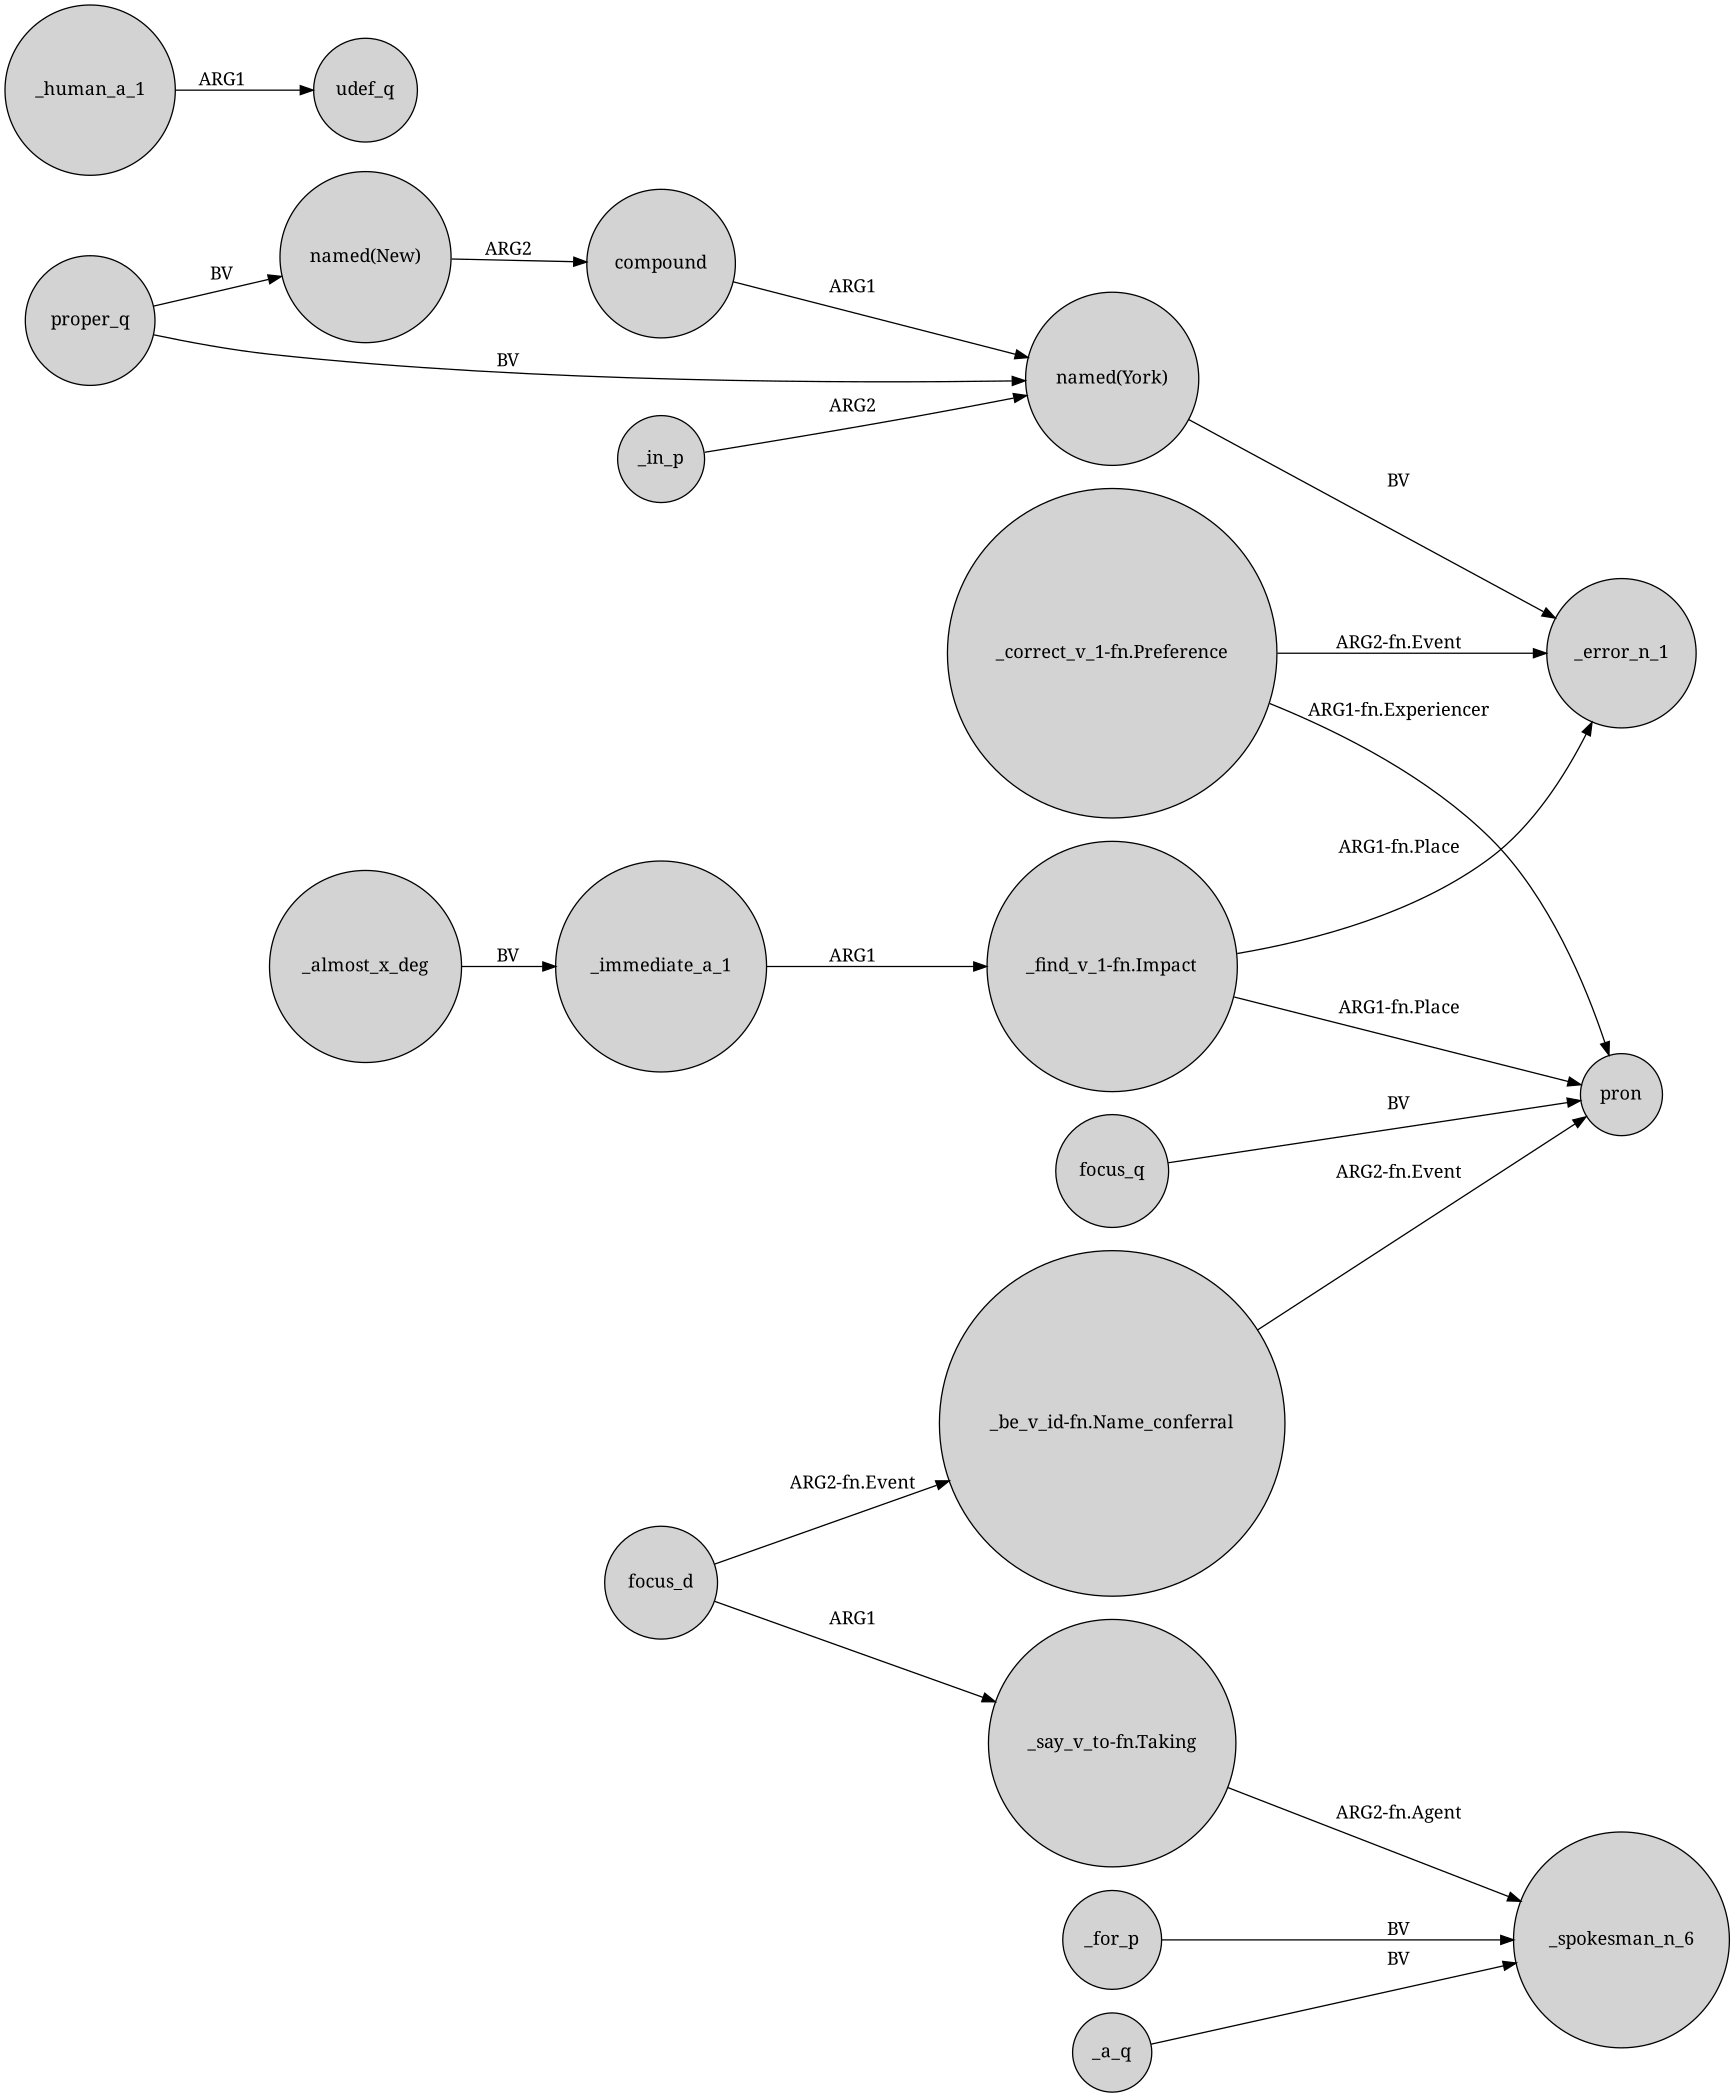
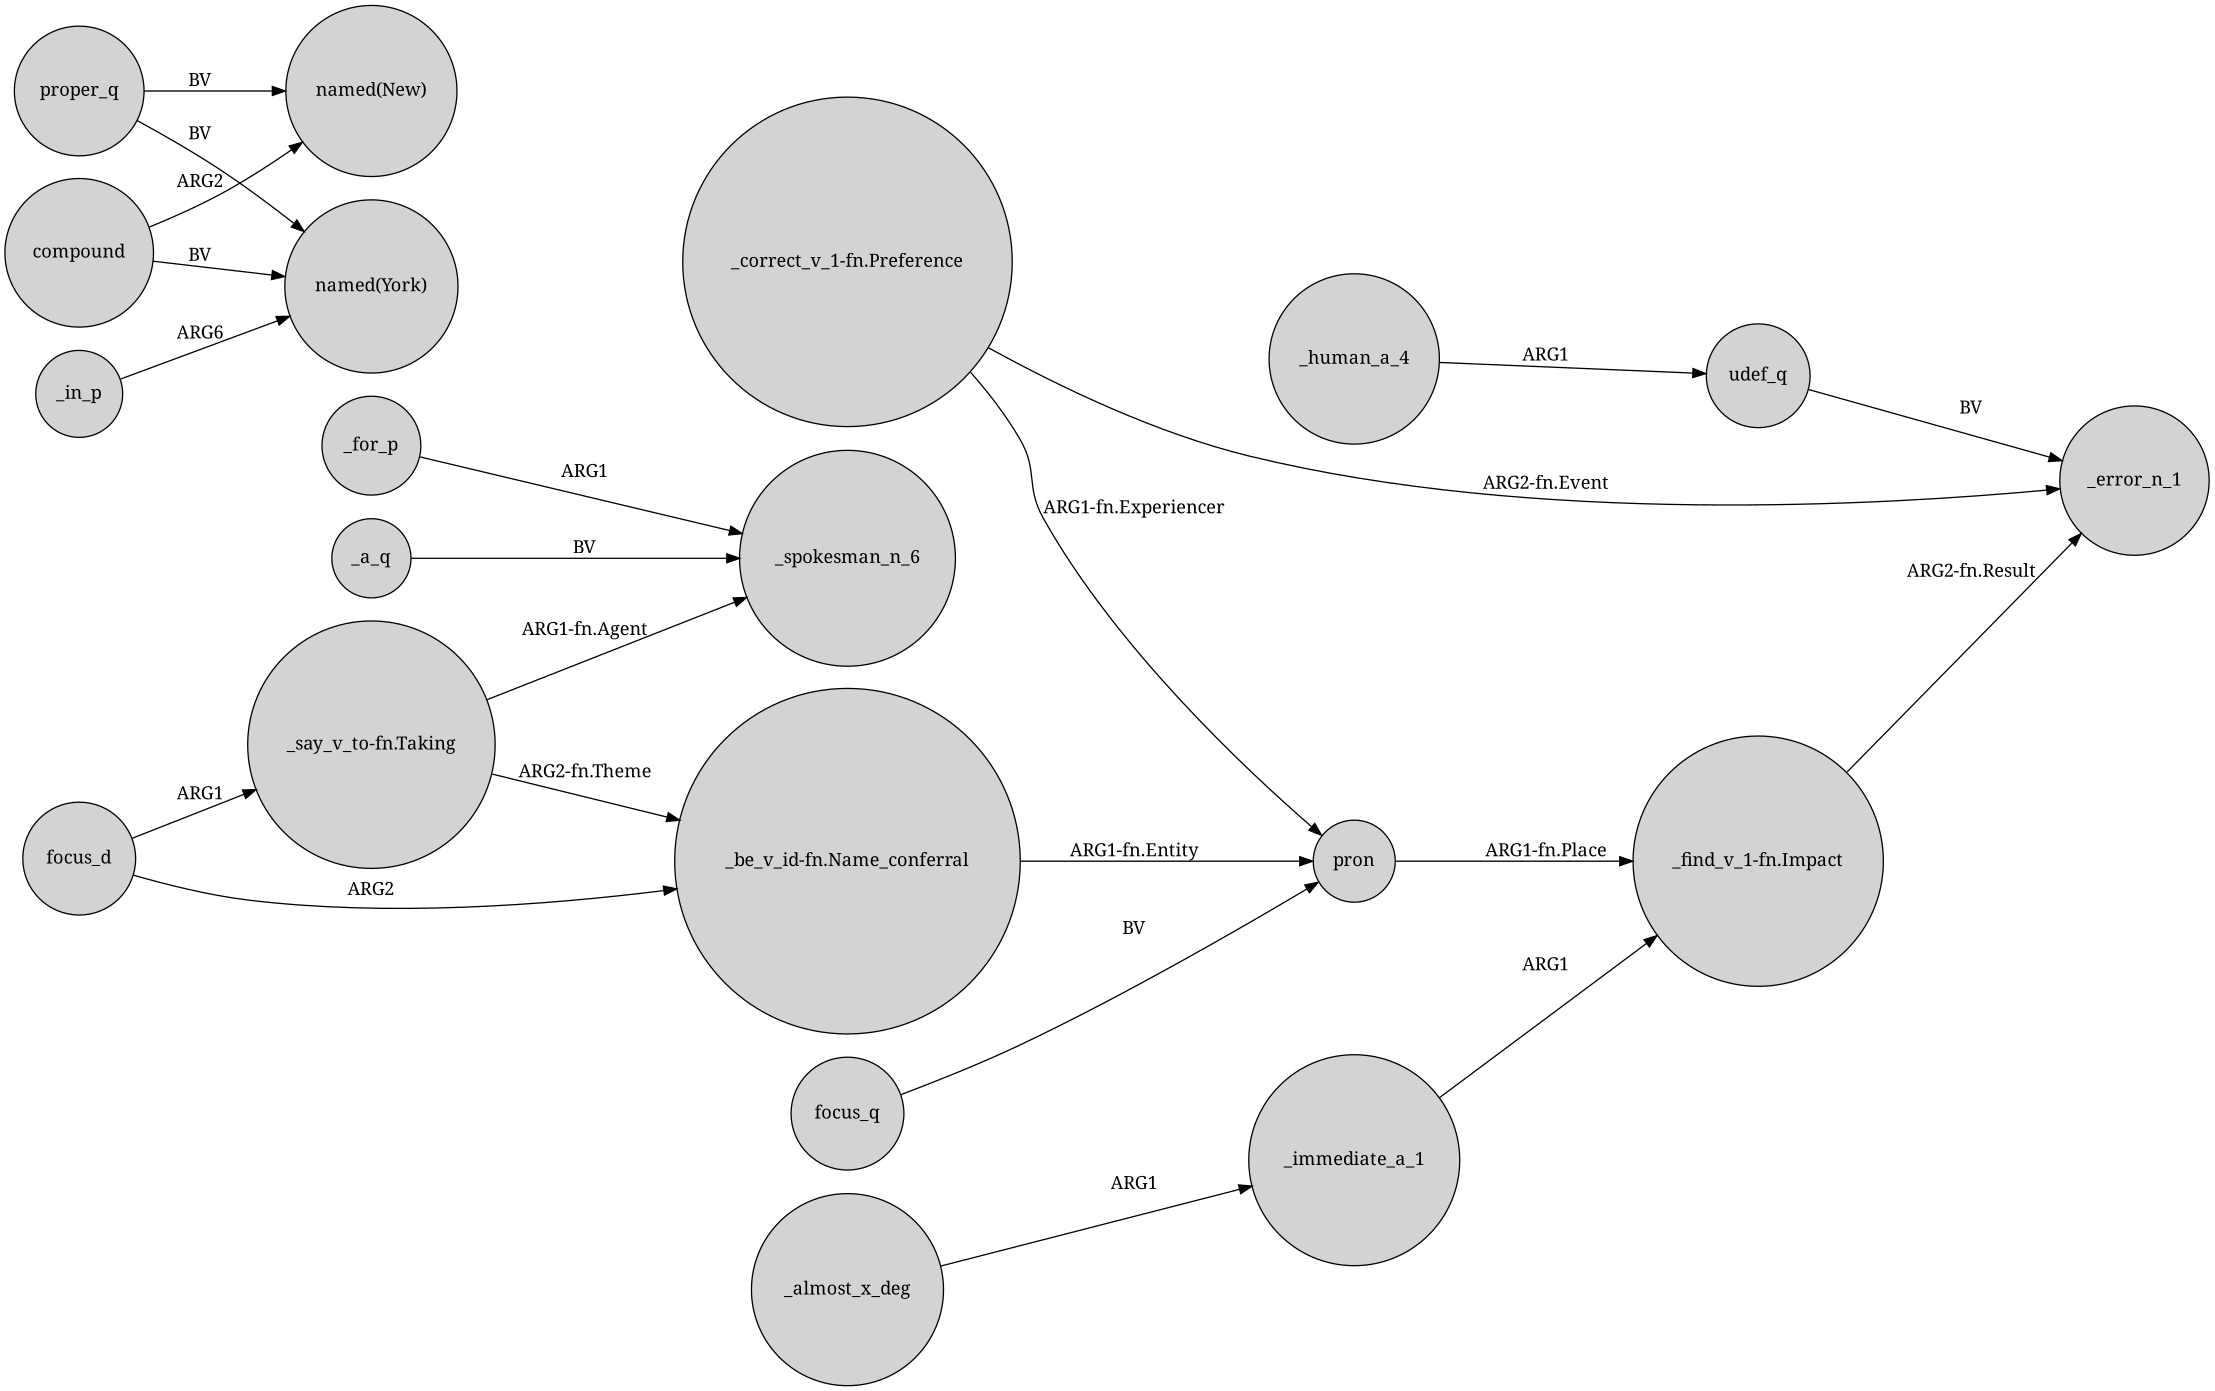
(90, 90) -> (1354, 359)
(512, 260) -> (223, 193)
(853, 288) -> (200, 256)
(853, 407) -> (200, 334)
(1366, 516) -> (1929, 423)
none -> (580, 796)
(1399, 848) -> (1972, 572)
(509, 957) -> (1135, 1184)
(1401, 1039) -> (1508, 861)
(1399, 1173) -> (1135, 851)
(853, 1484) -> (371, 890)
(1399, 1814) -> (585, 630)
(1399, 1930) -> (585, 472)
